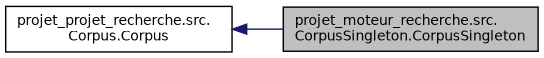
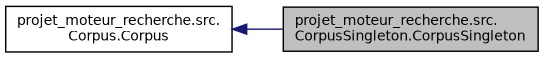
(119, 29) -> (119, 29)
